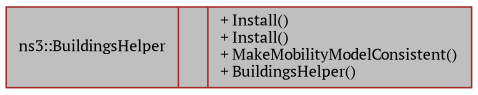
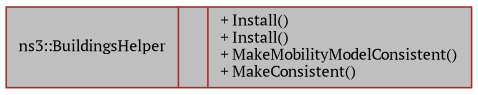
(289, 72) -> (289, 72)
